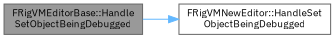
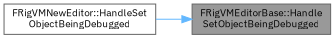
(156, 19) -> (169, 19)
